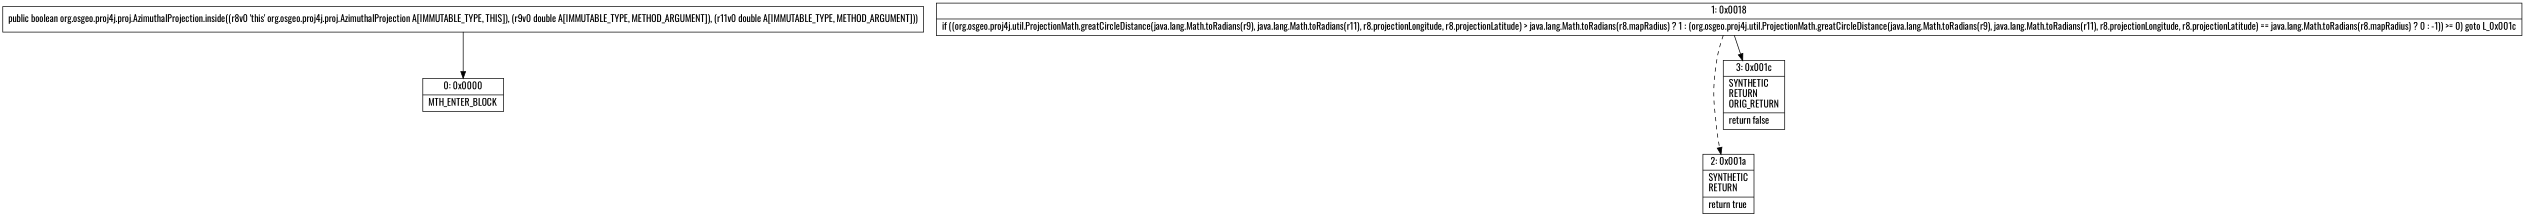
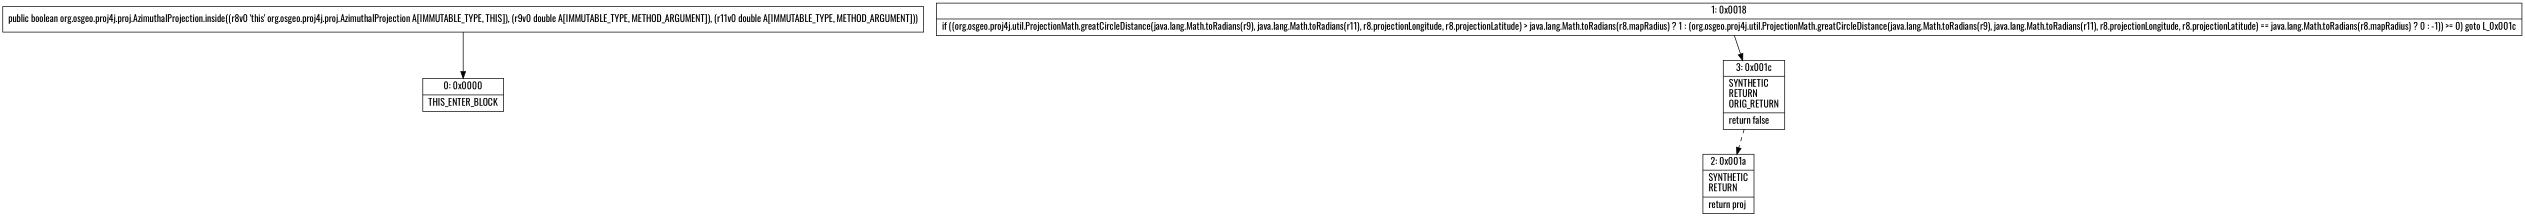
(1714, 91) -> (1742, 138)
(463, 103) -> (463, 103)
(1728, 205) -> (1727, 205)
